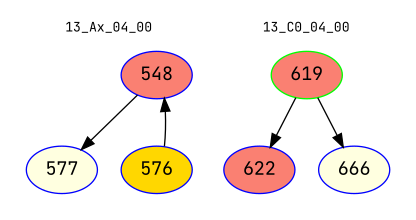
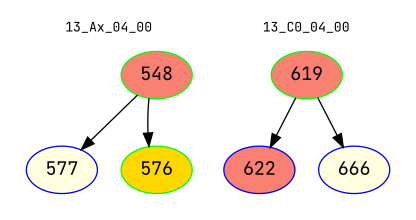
(157, 75) -> (157, 75)
(165, 129) -> (148, 116)
(157, 170) -> (157, 170)
